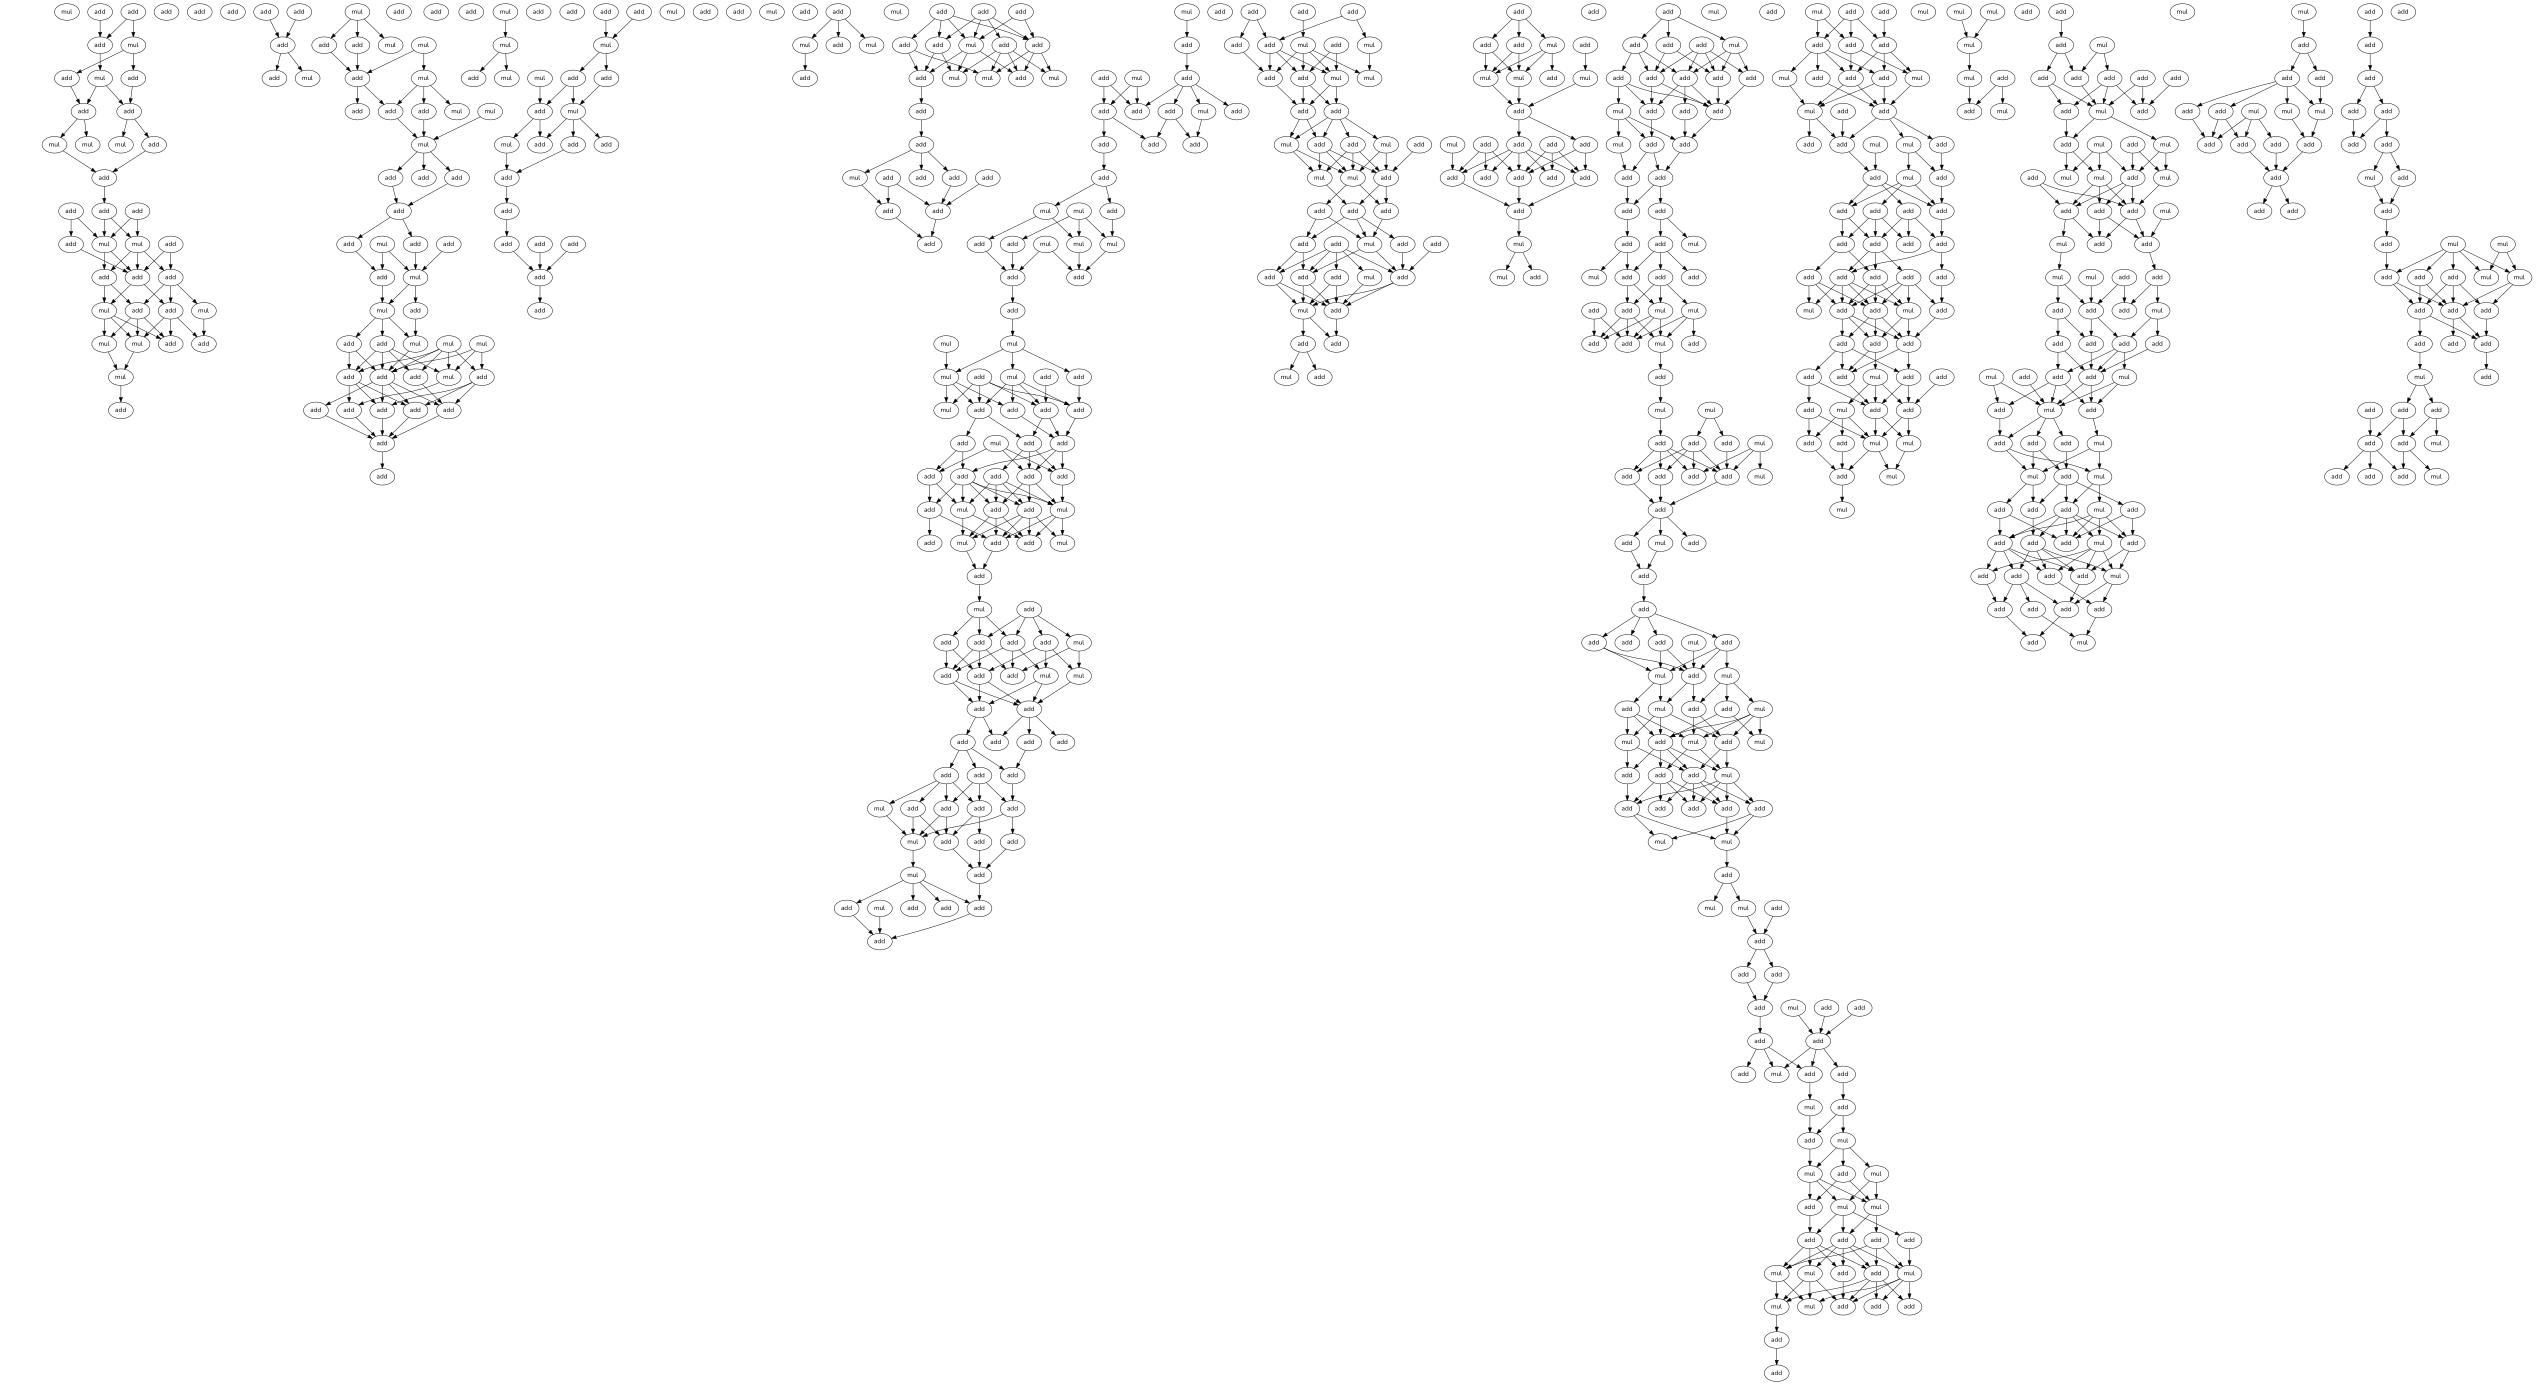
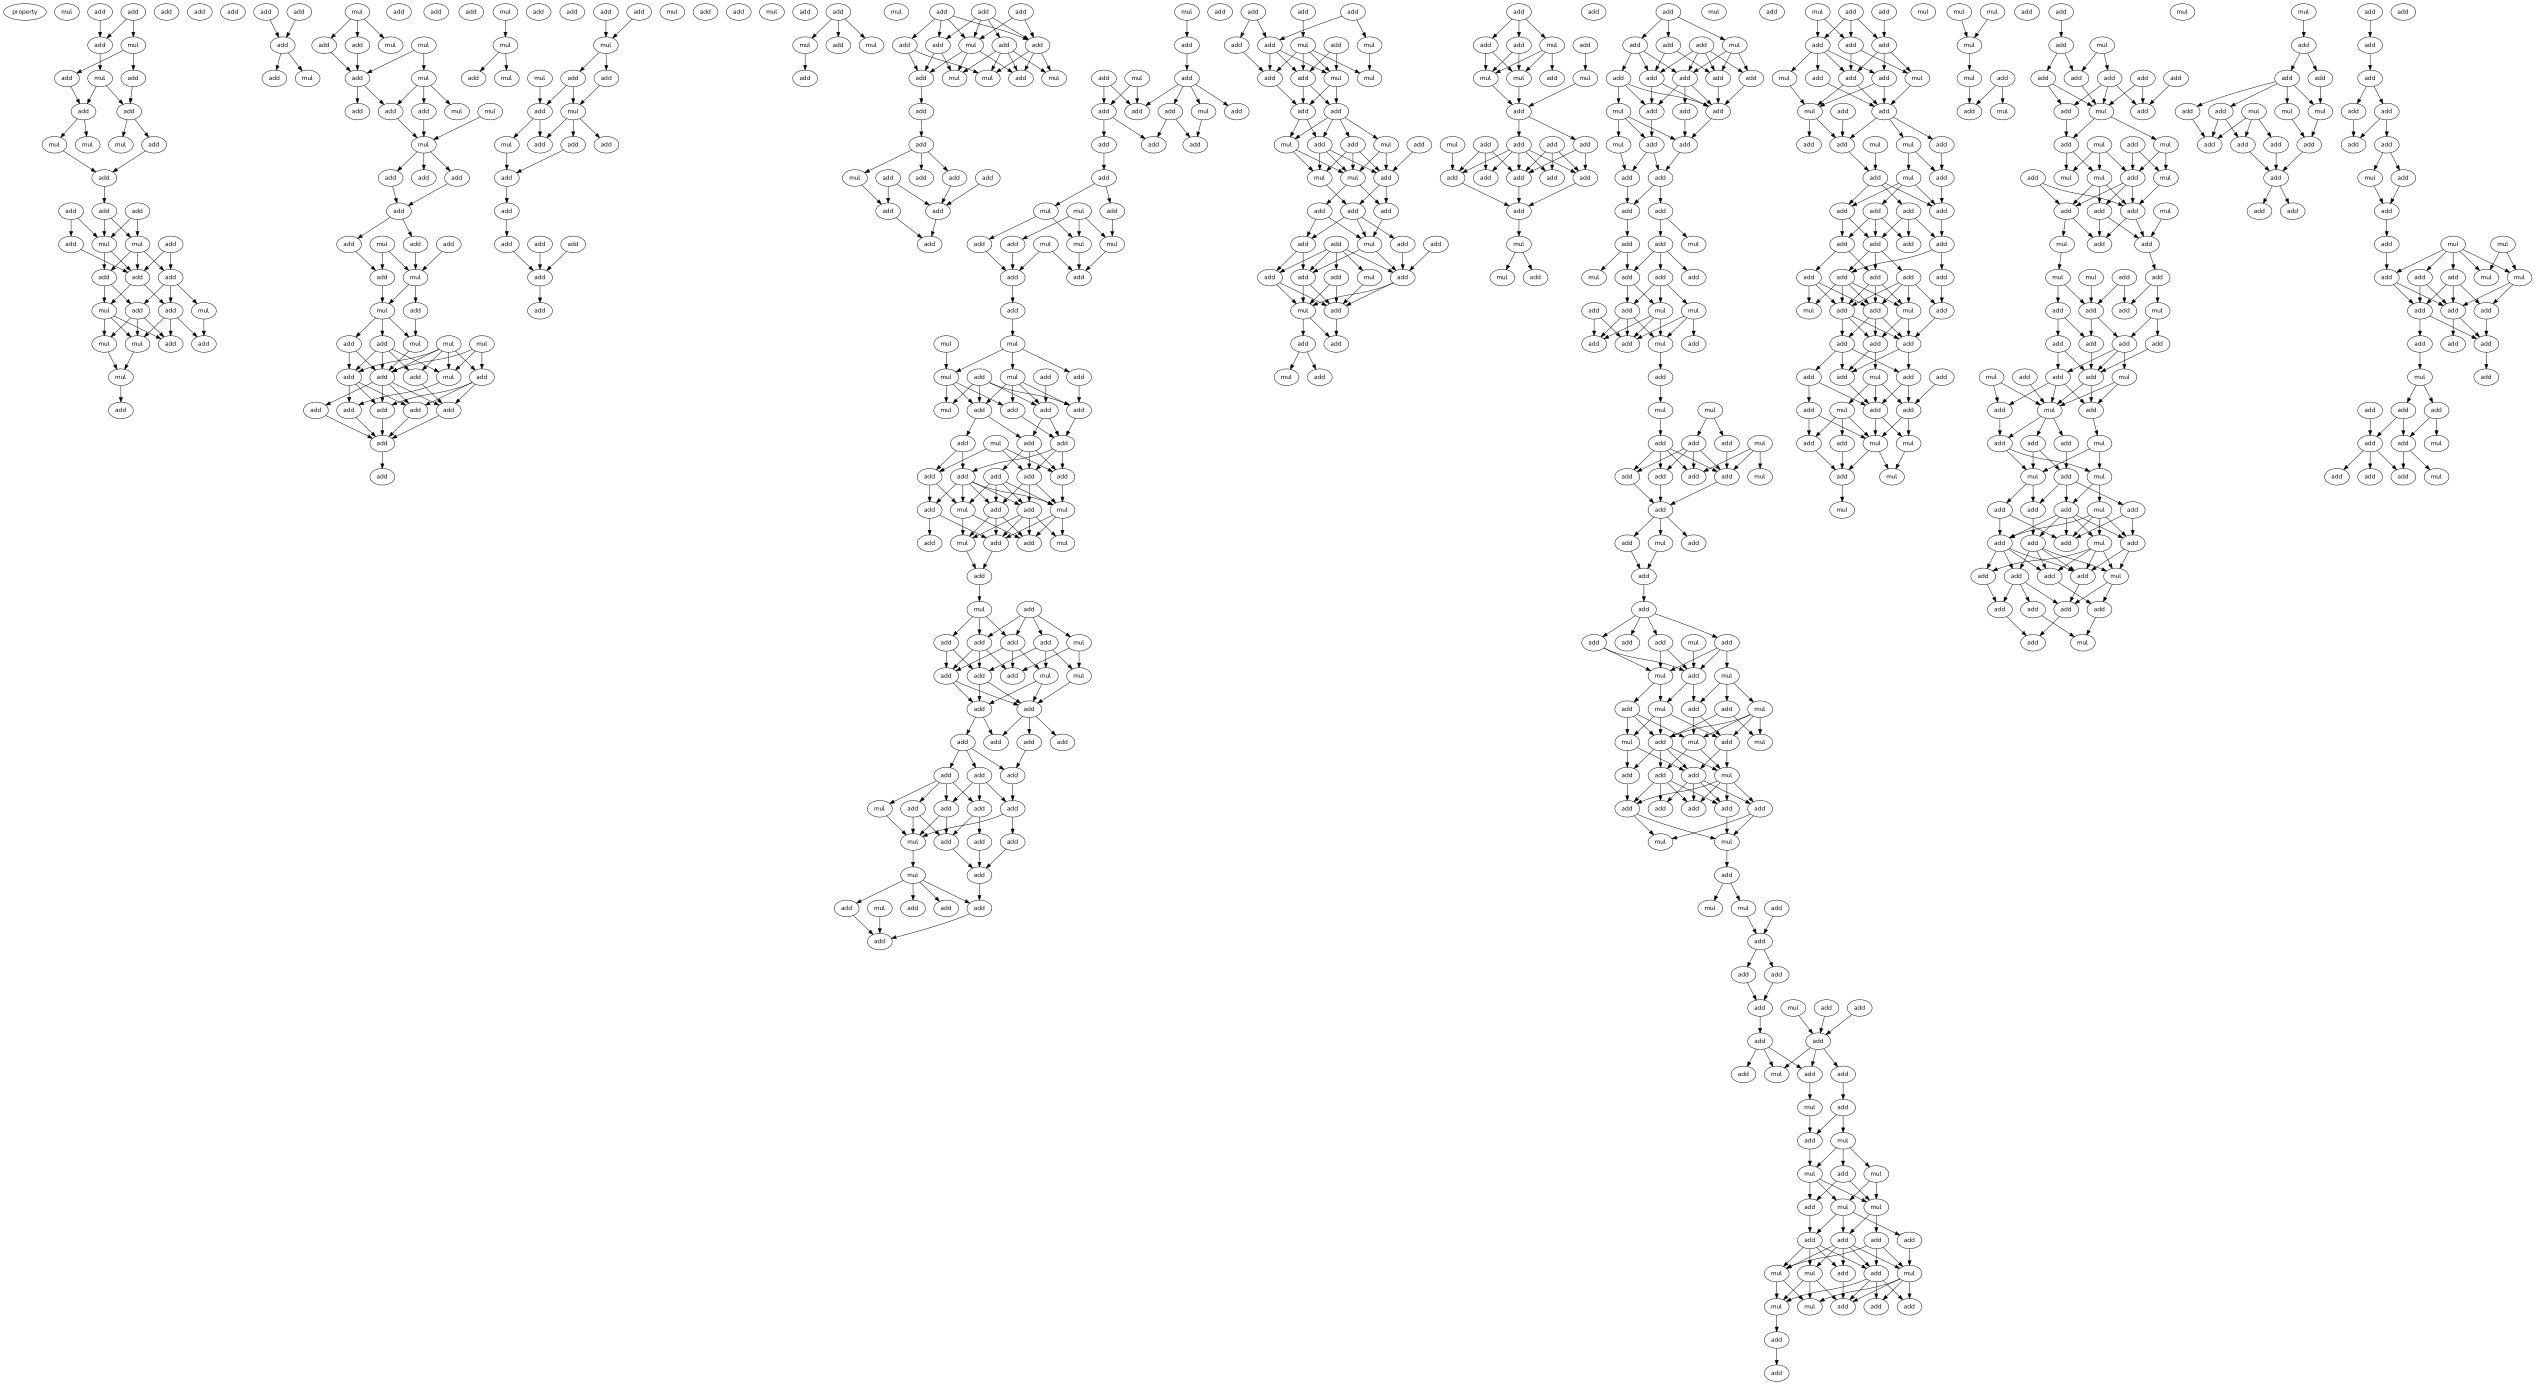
none -> (25, 12)
